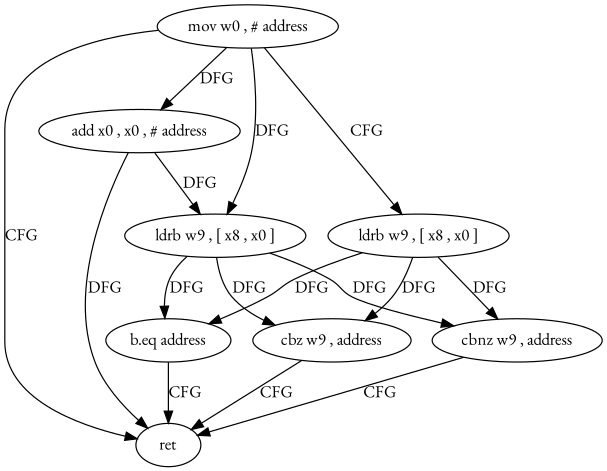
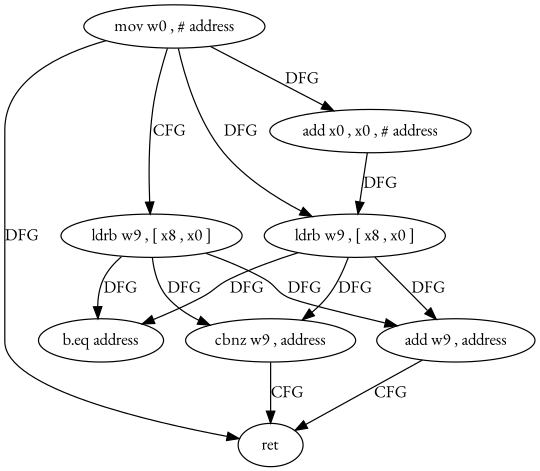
(22, 236) -> (22, 236)
(86, 291) -> none
(332, 340) -> (456, 340)
(168, 387) -> none
